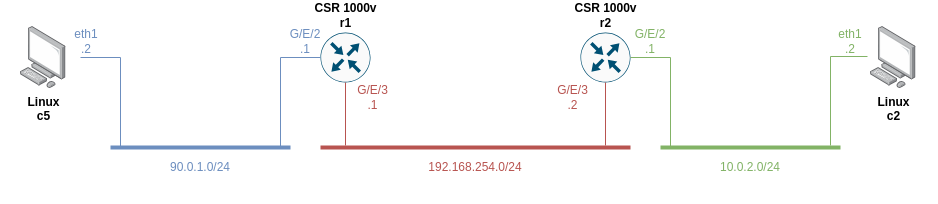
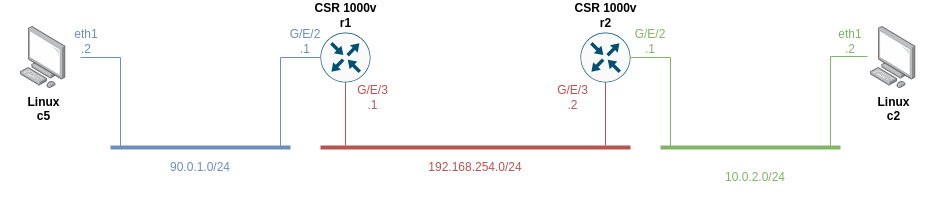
(751, 168) -> (756, 178)
